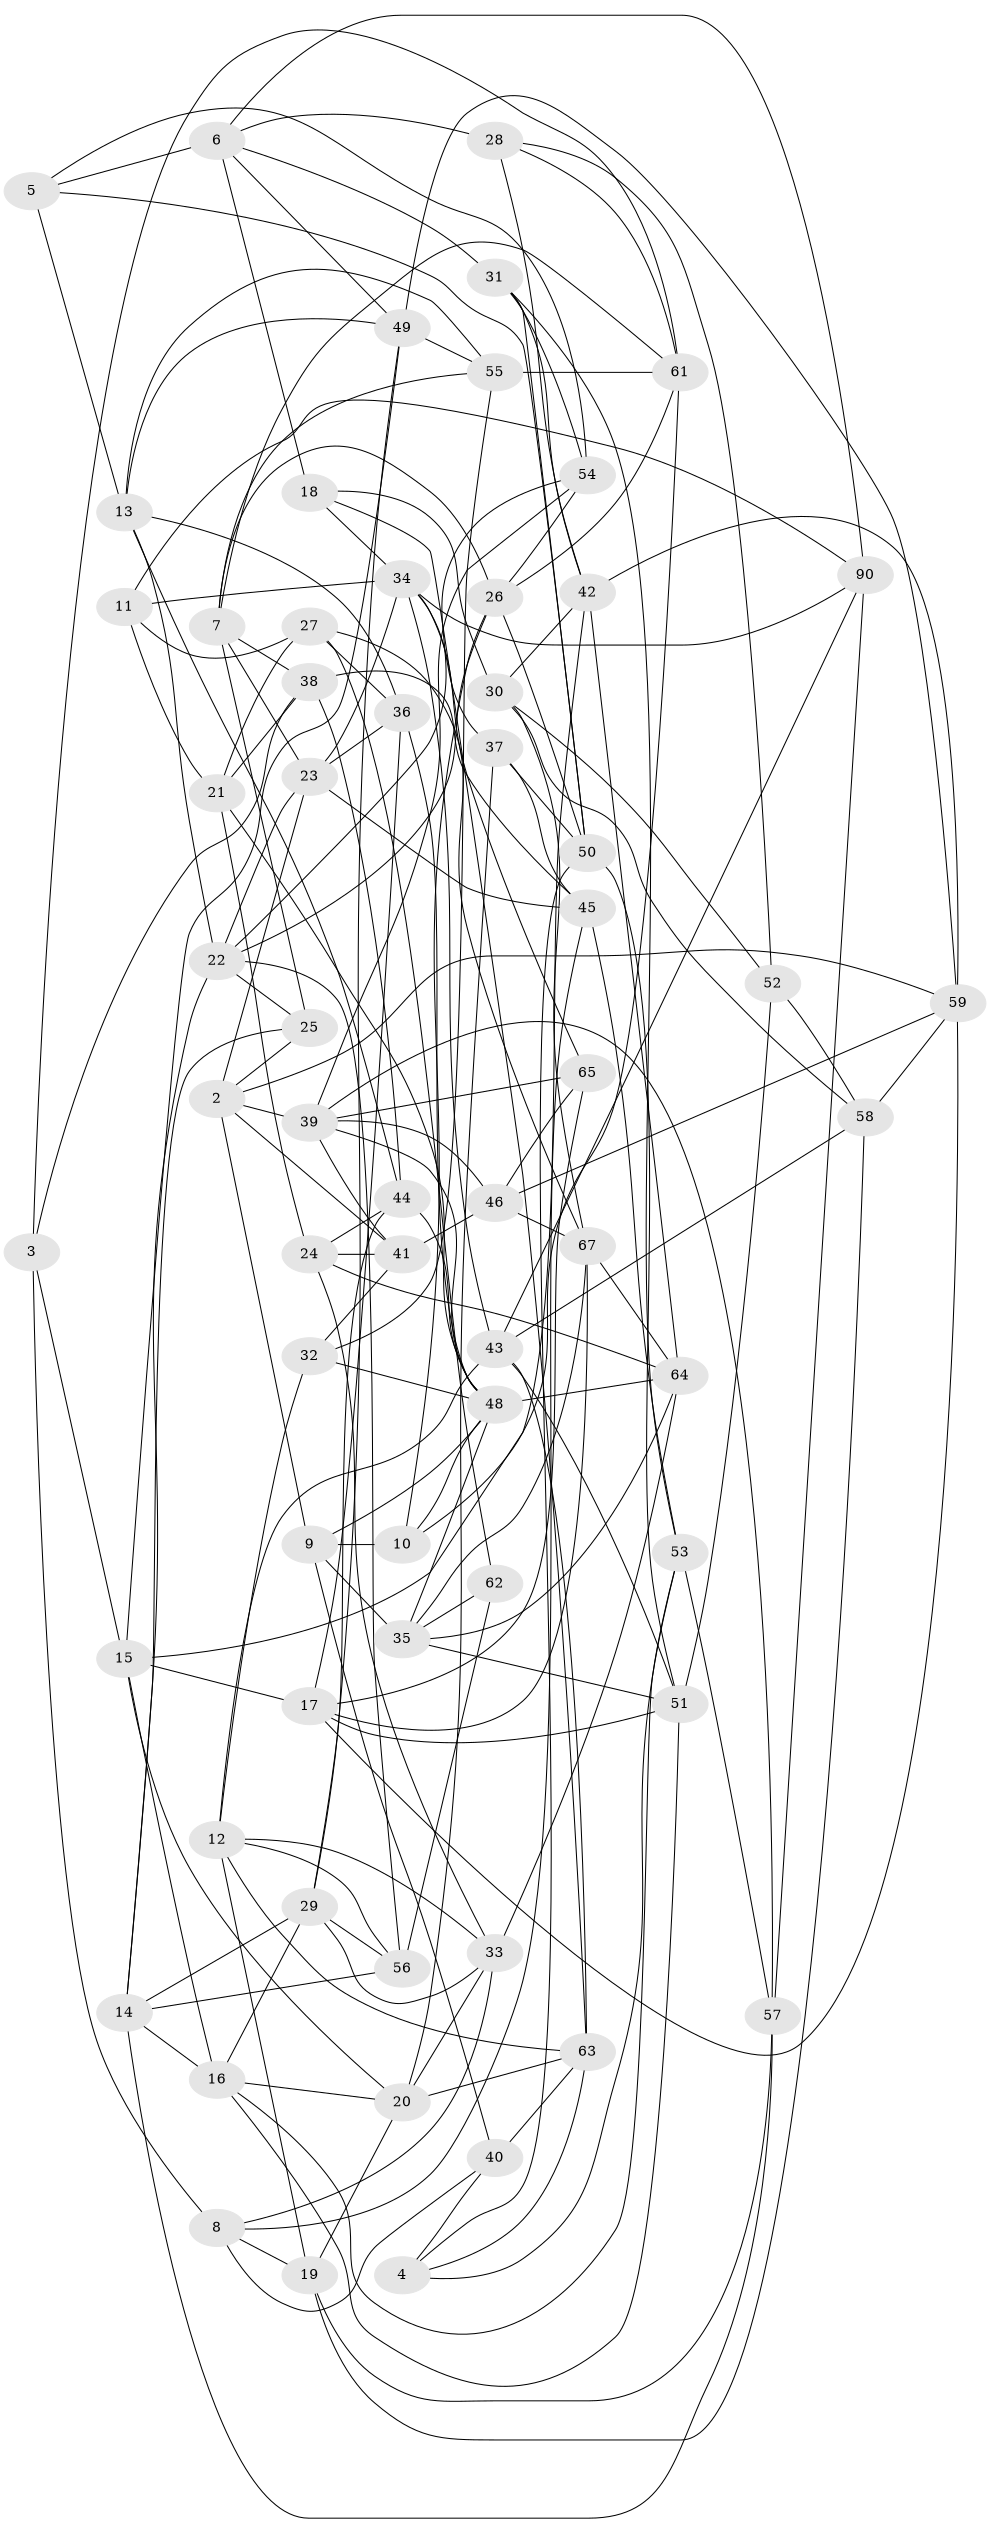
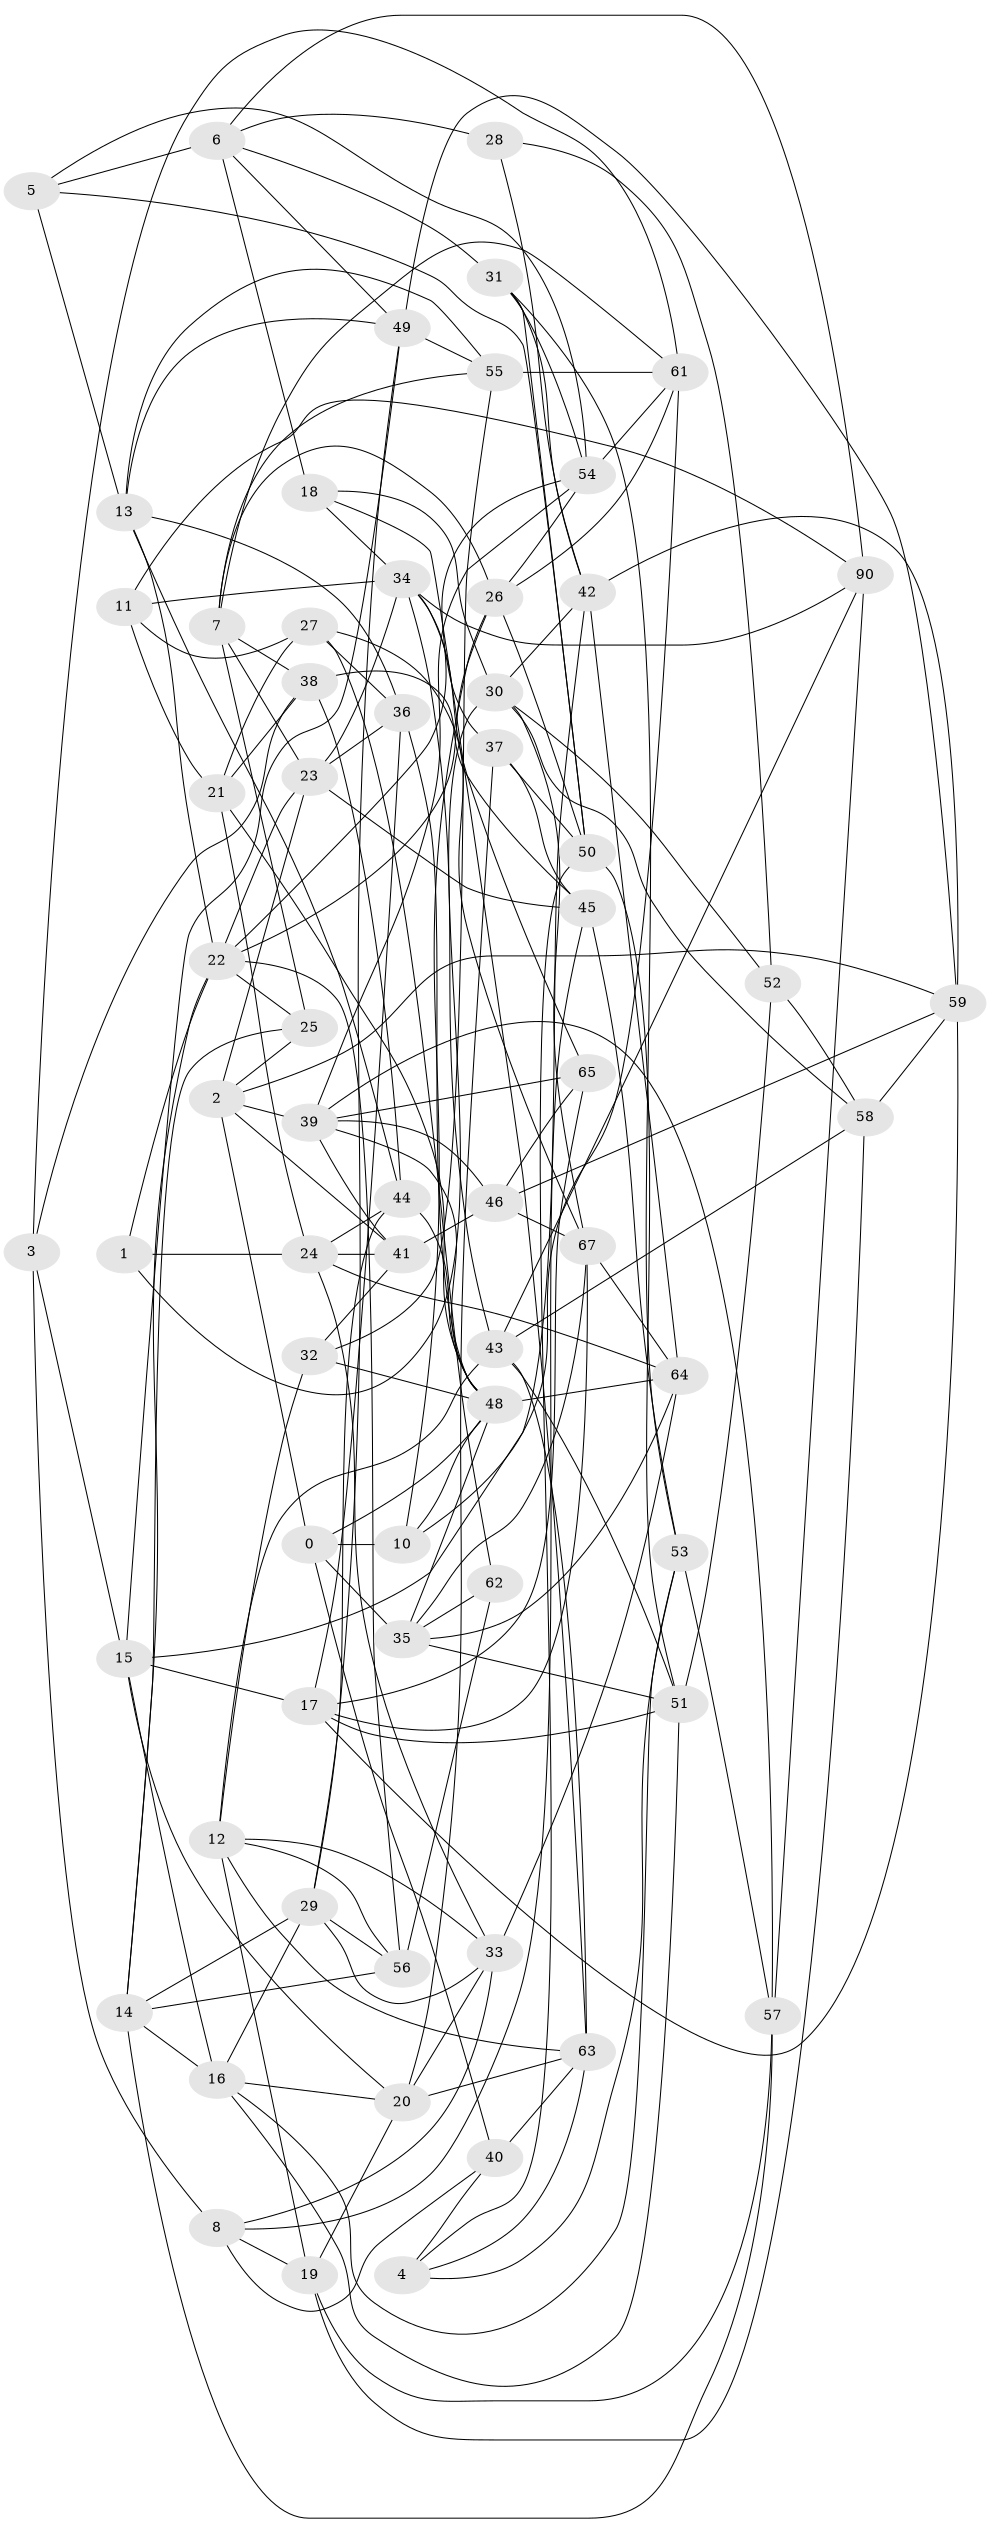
(627, 228) -> (634, 424)
none -> (125, 1254)
(310, 1545) -> (310, 1545)
